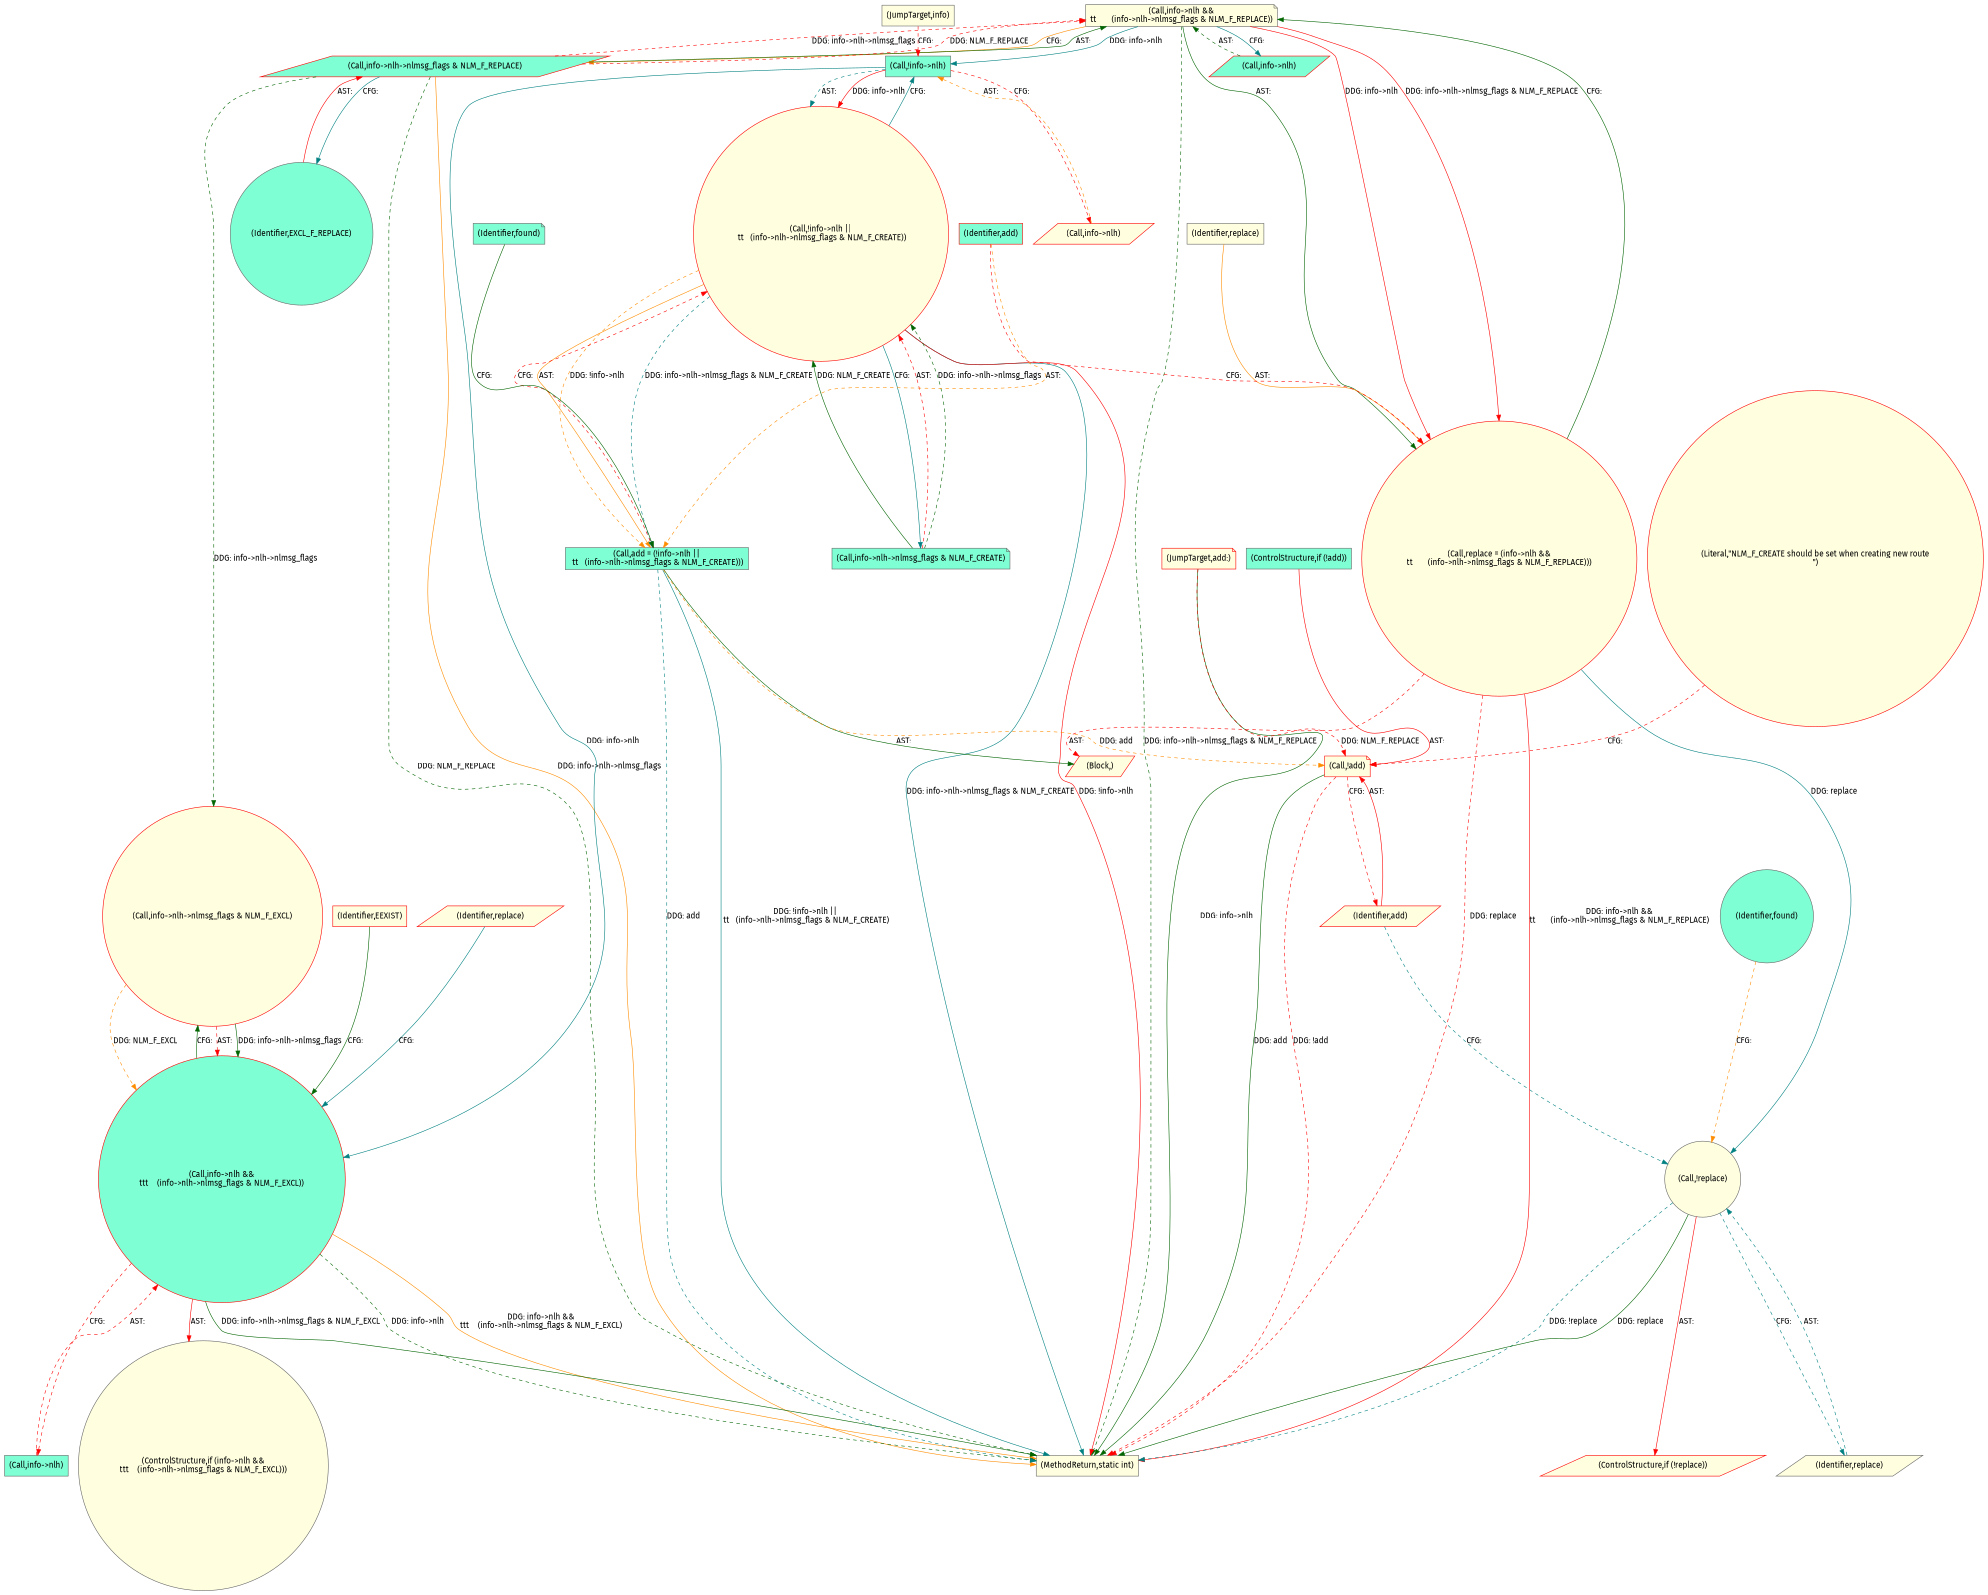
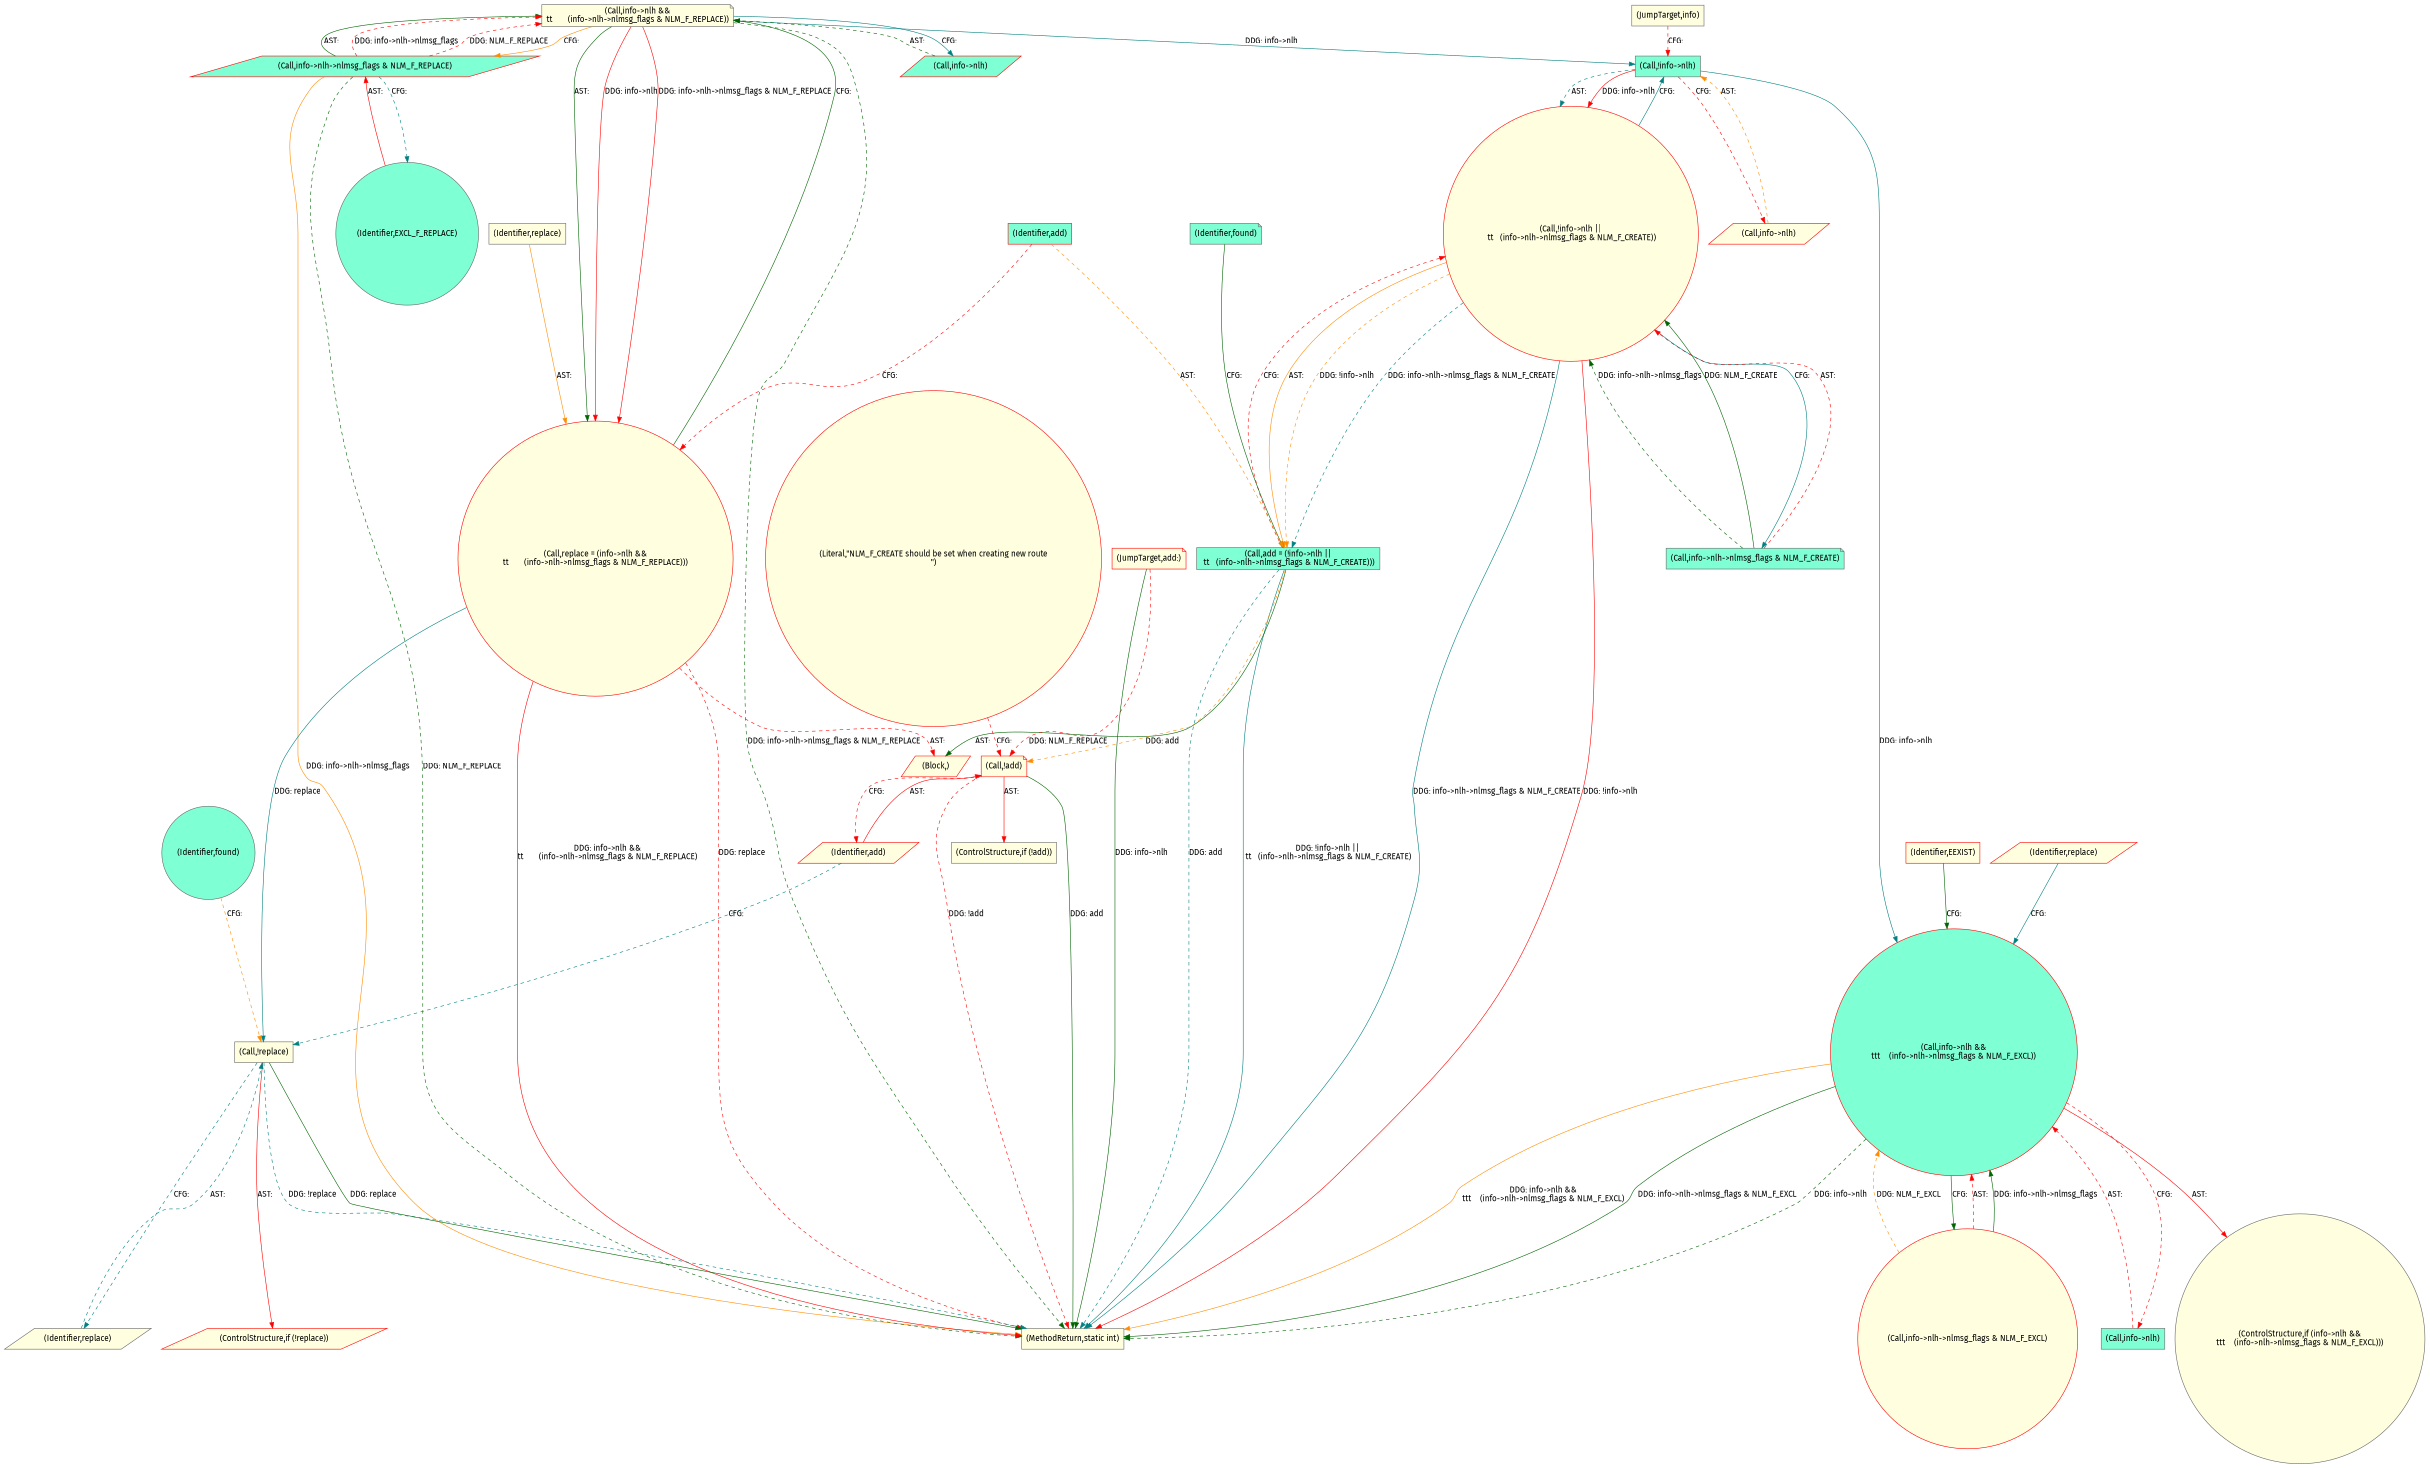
(342, 112) -> (399, 115)
(214, 402) -> none
(1299, 559) -> (1004, 853)
(1346, 716) -> (1004, 807)
(1703, 1179) -> (264, 1052)
